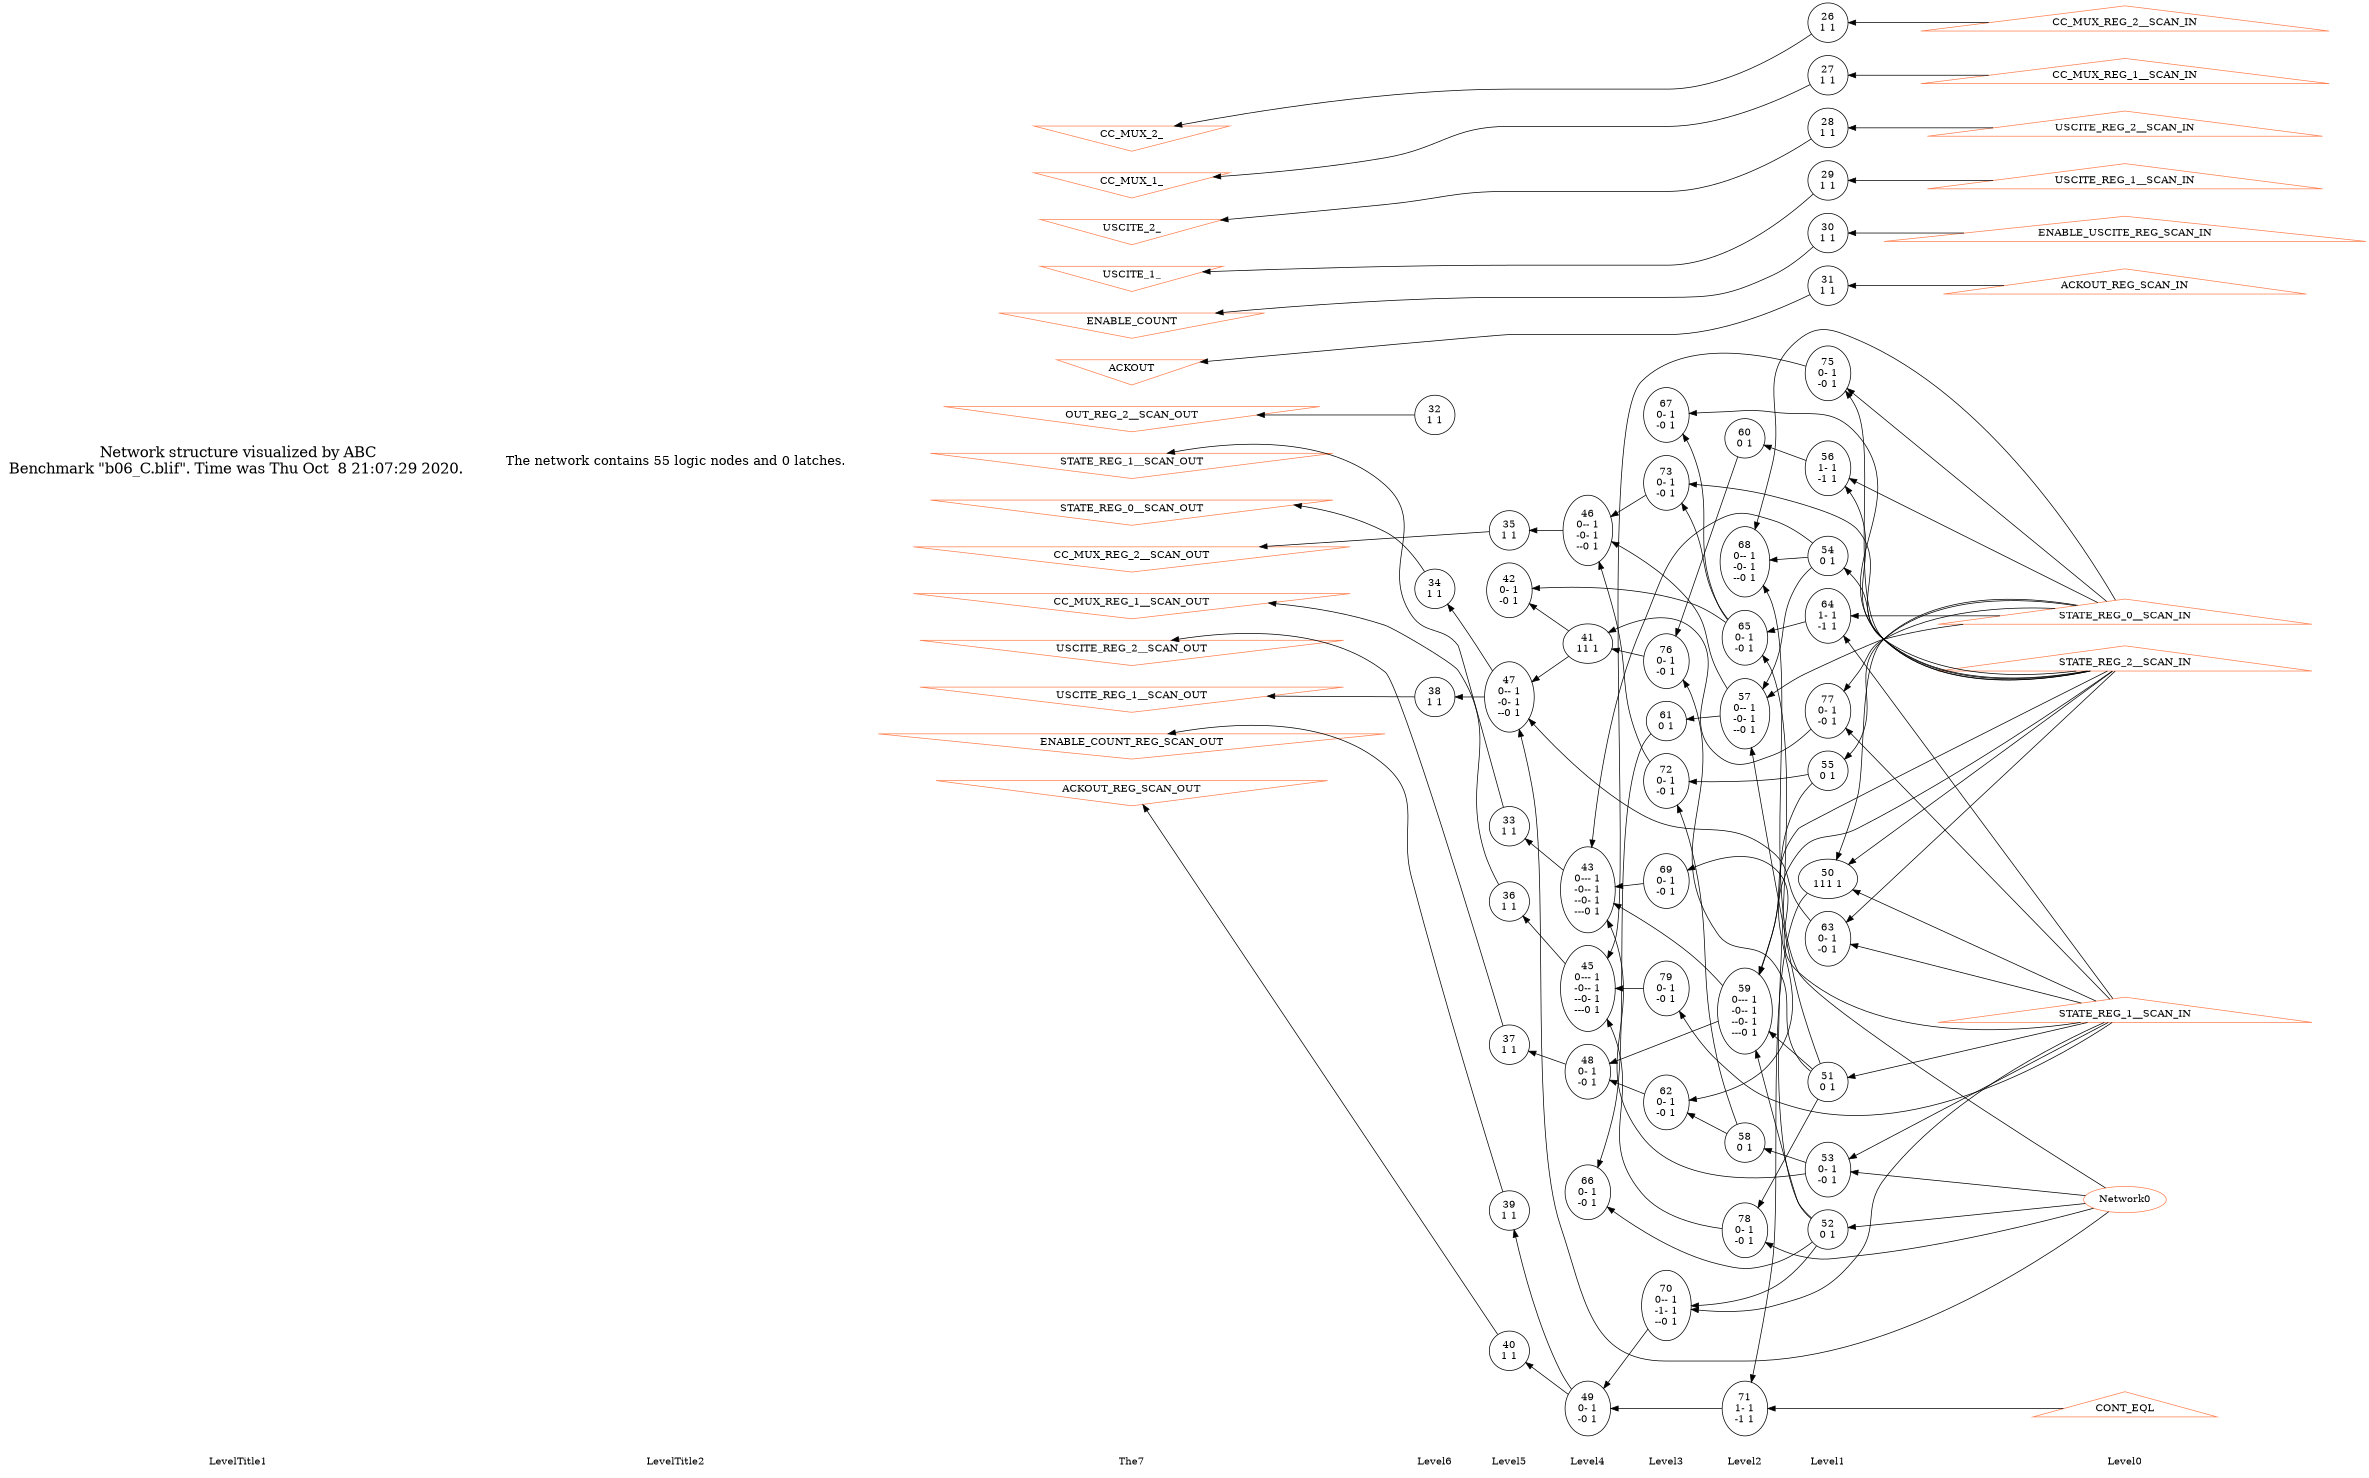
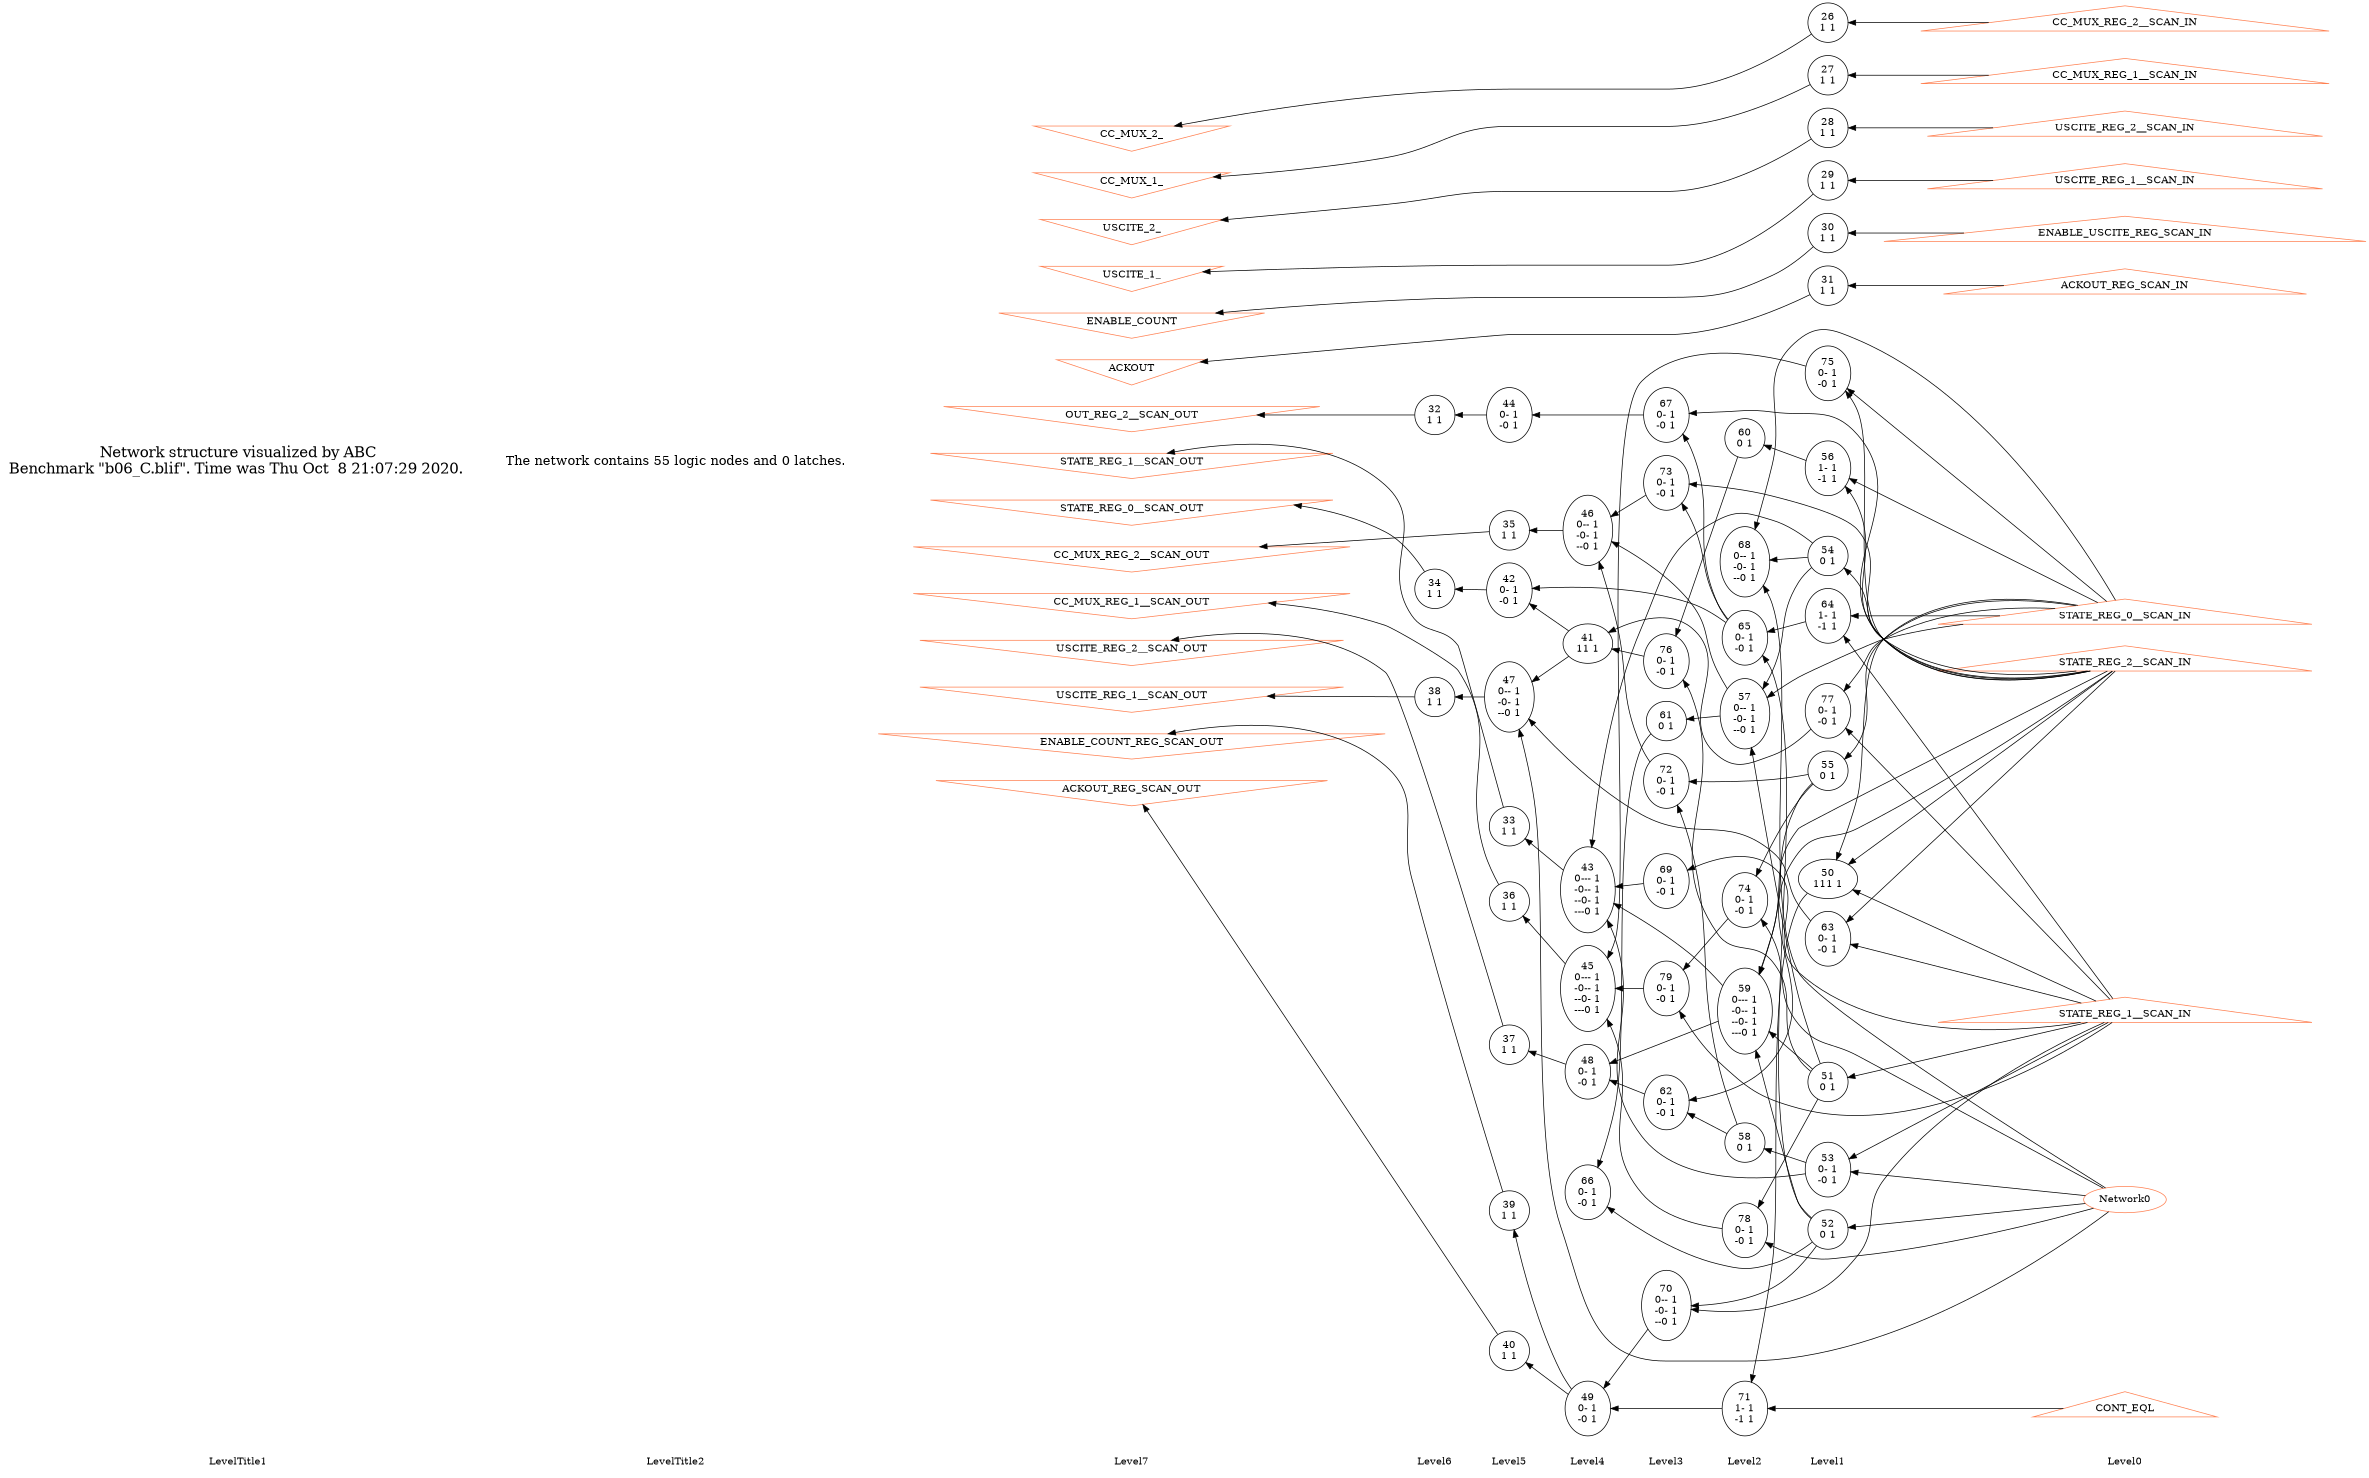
none -> (1509, 415)
(1473, 640) -> (1475, 590)
none -> (1745, 900)
(1666, 1306) -> (1666, 1306)
(1132, 1462) -> (1132, 1462)
